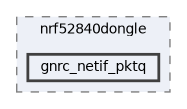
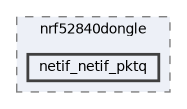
(93, 68) -> (93, 68)
